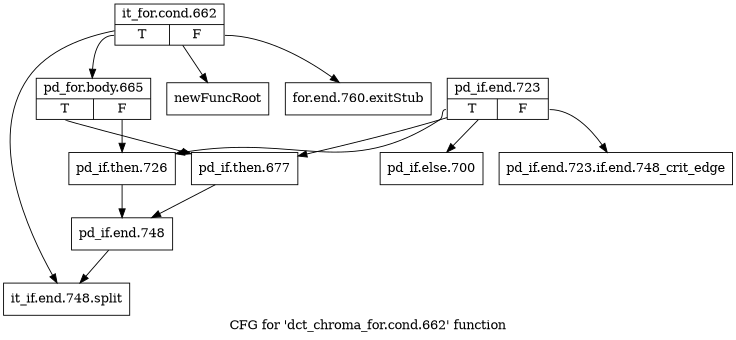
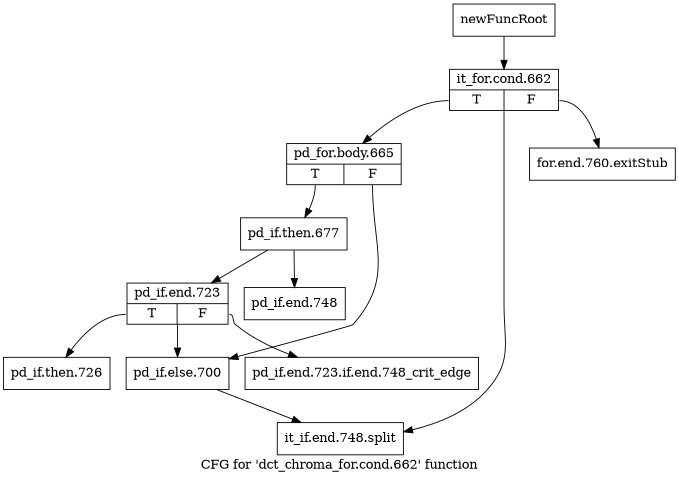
(193, 60) -> (504, 48)
(122, 130) -> (361, 314)
(377, 137) -> (244, 264)
(122, 197) -> none
(97, 263) -> (255, 404)
